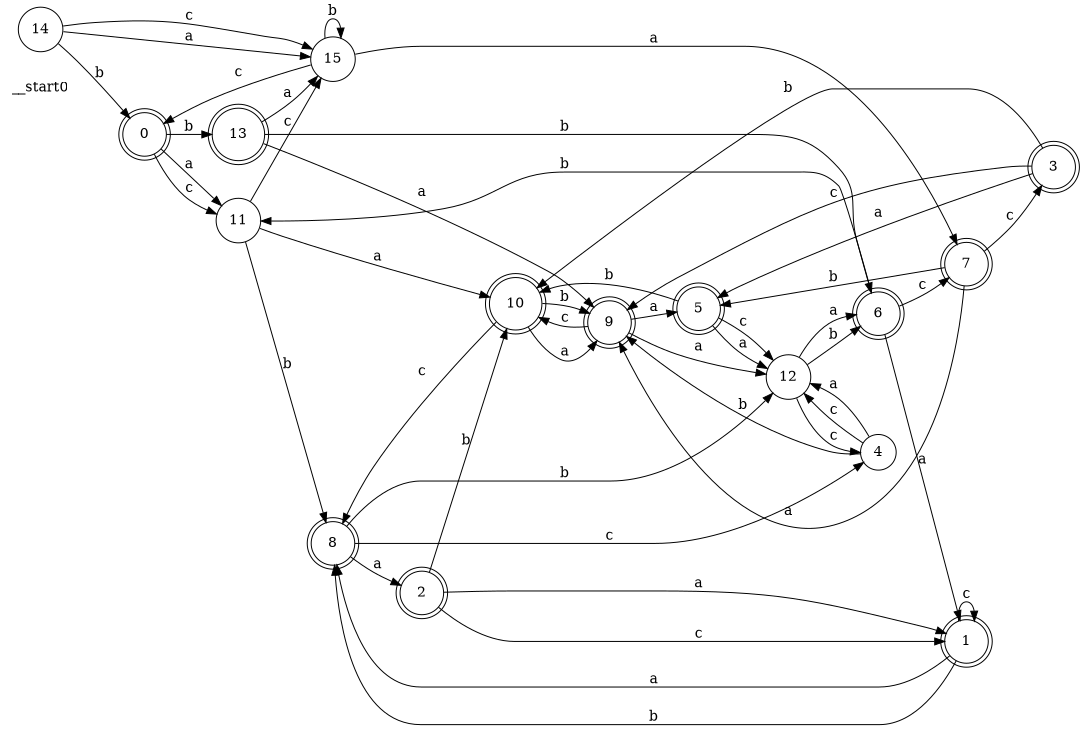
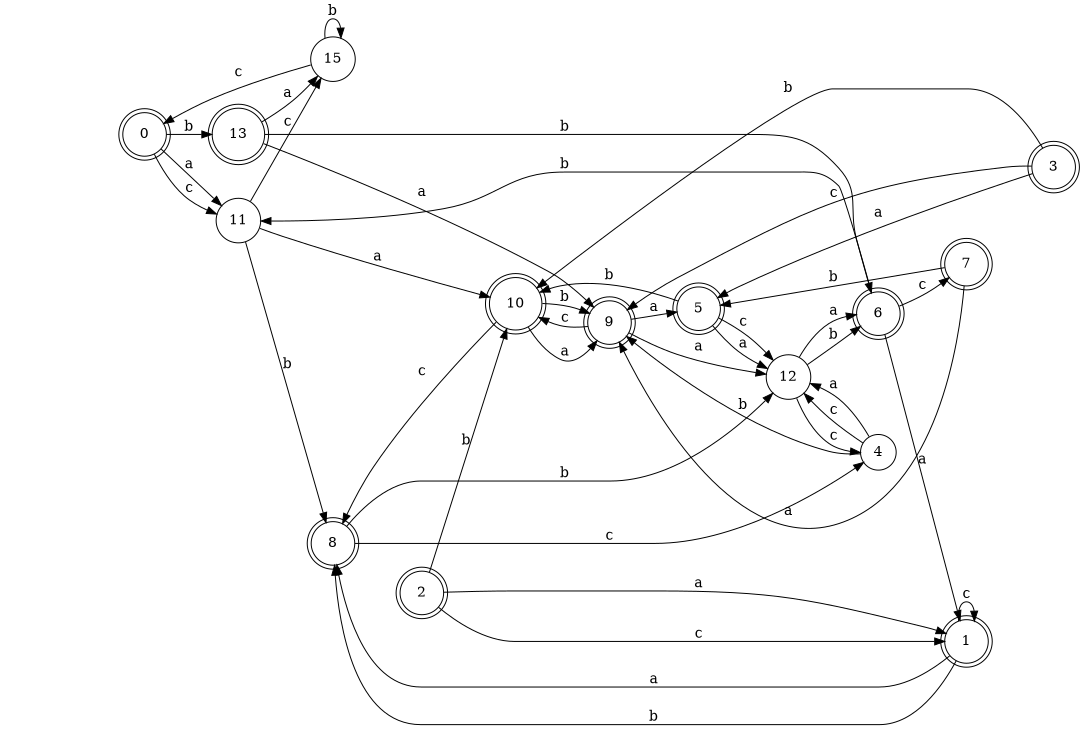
(41, 29) -> none
(697, 46) -> none
(41, 88) -> none
(1013, 225) -> none
(370, 570) -> none
